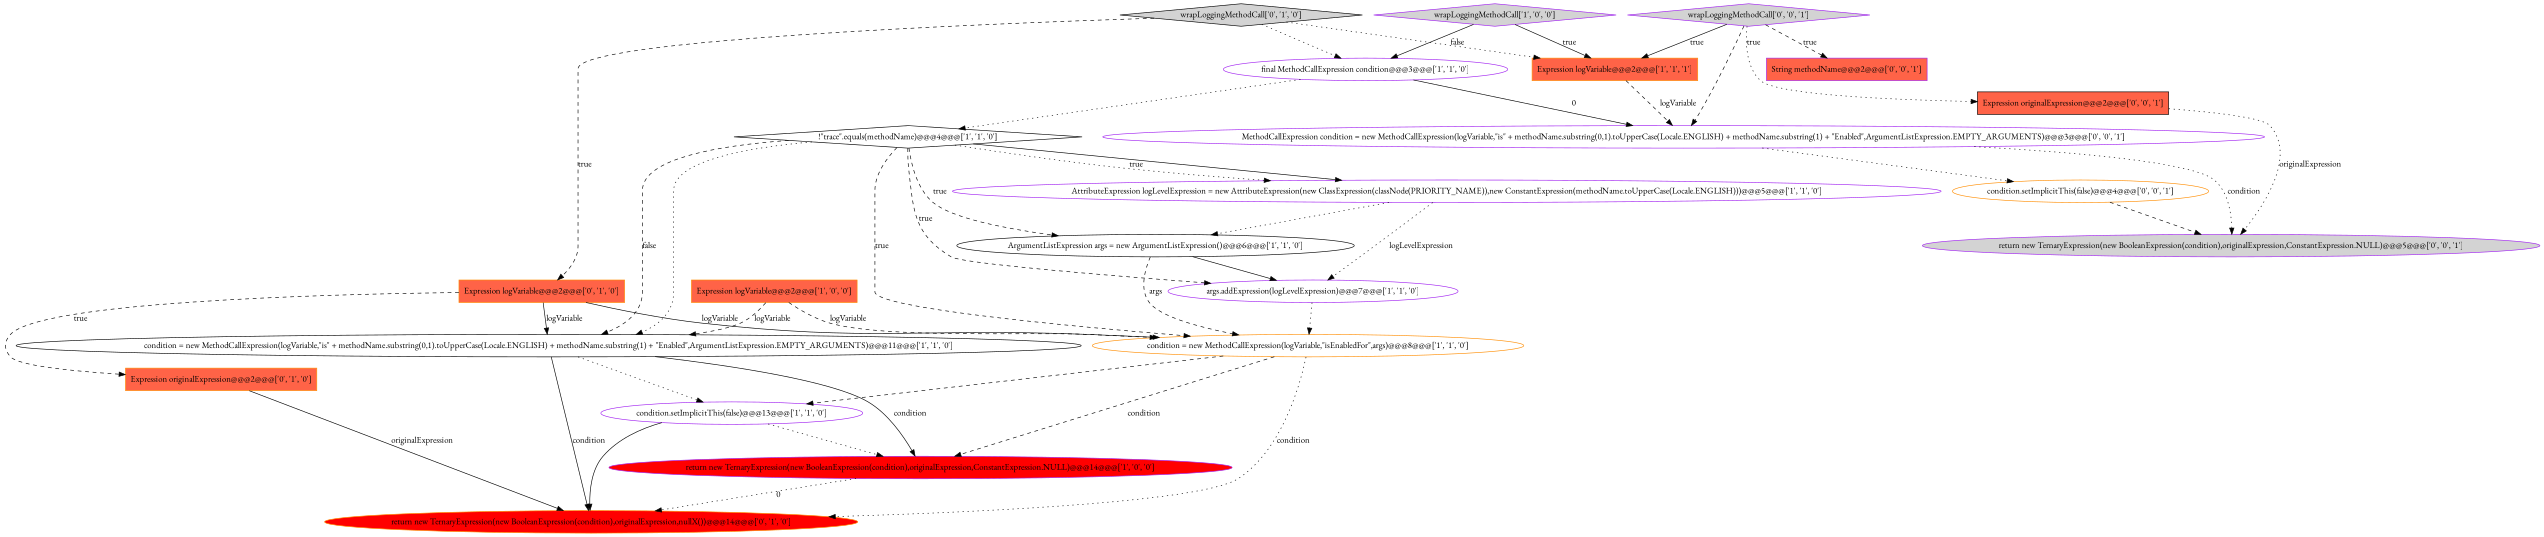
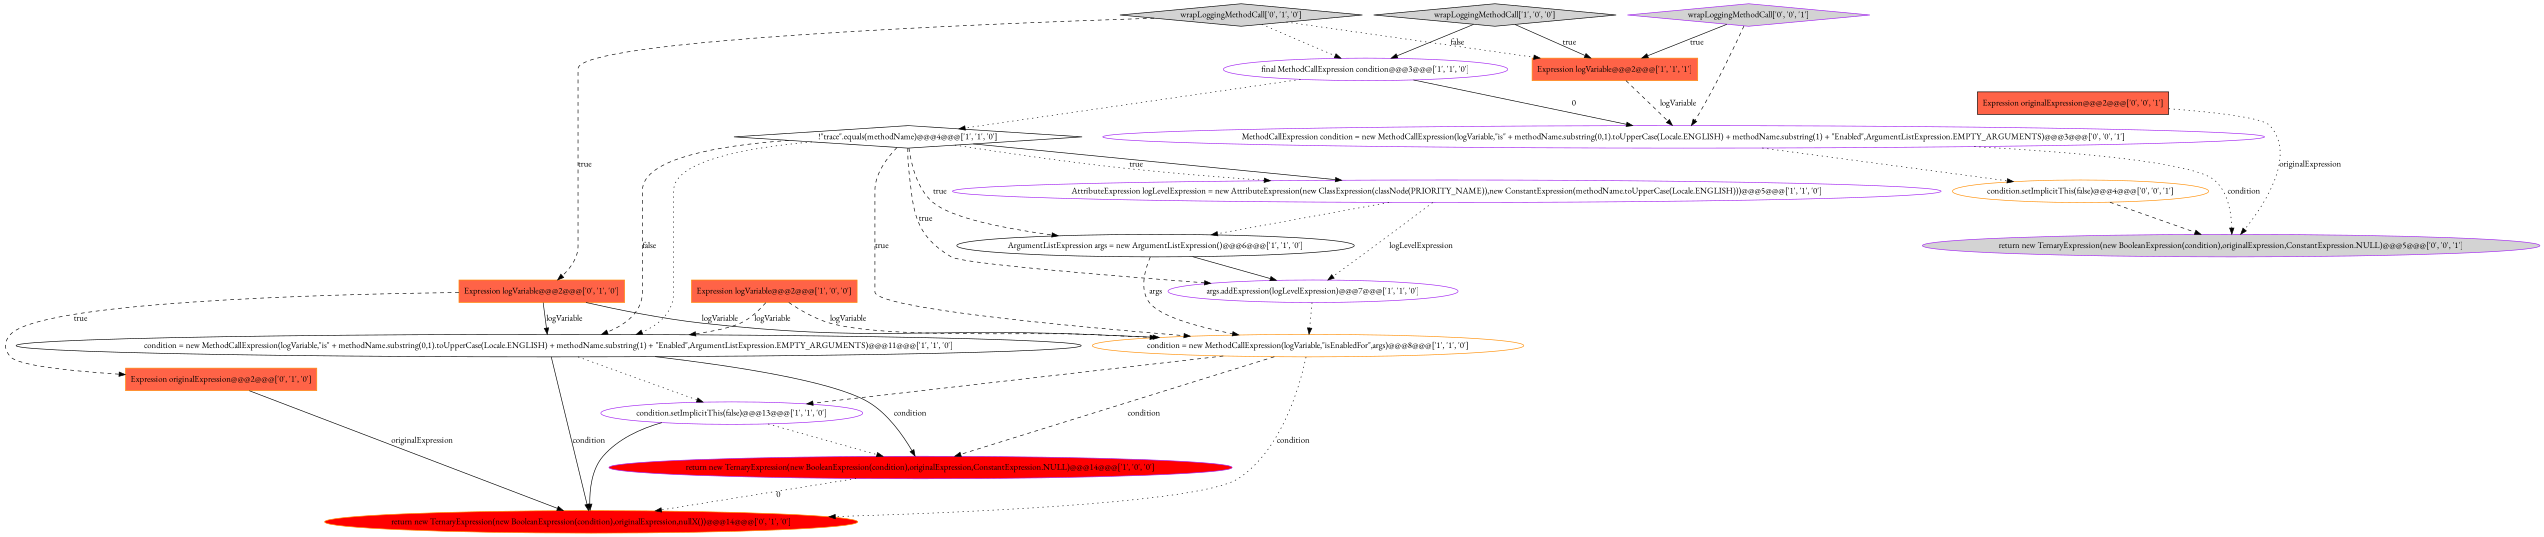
(1495, 15) -> (1495, 15)
(1847, 69) -> none
(1836, 95) -> none
